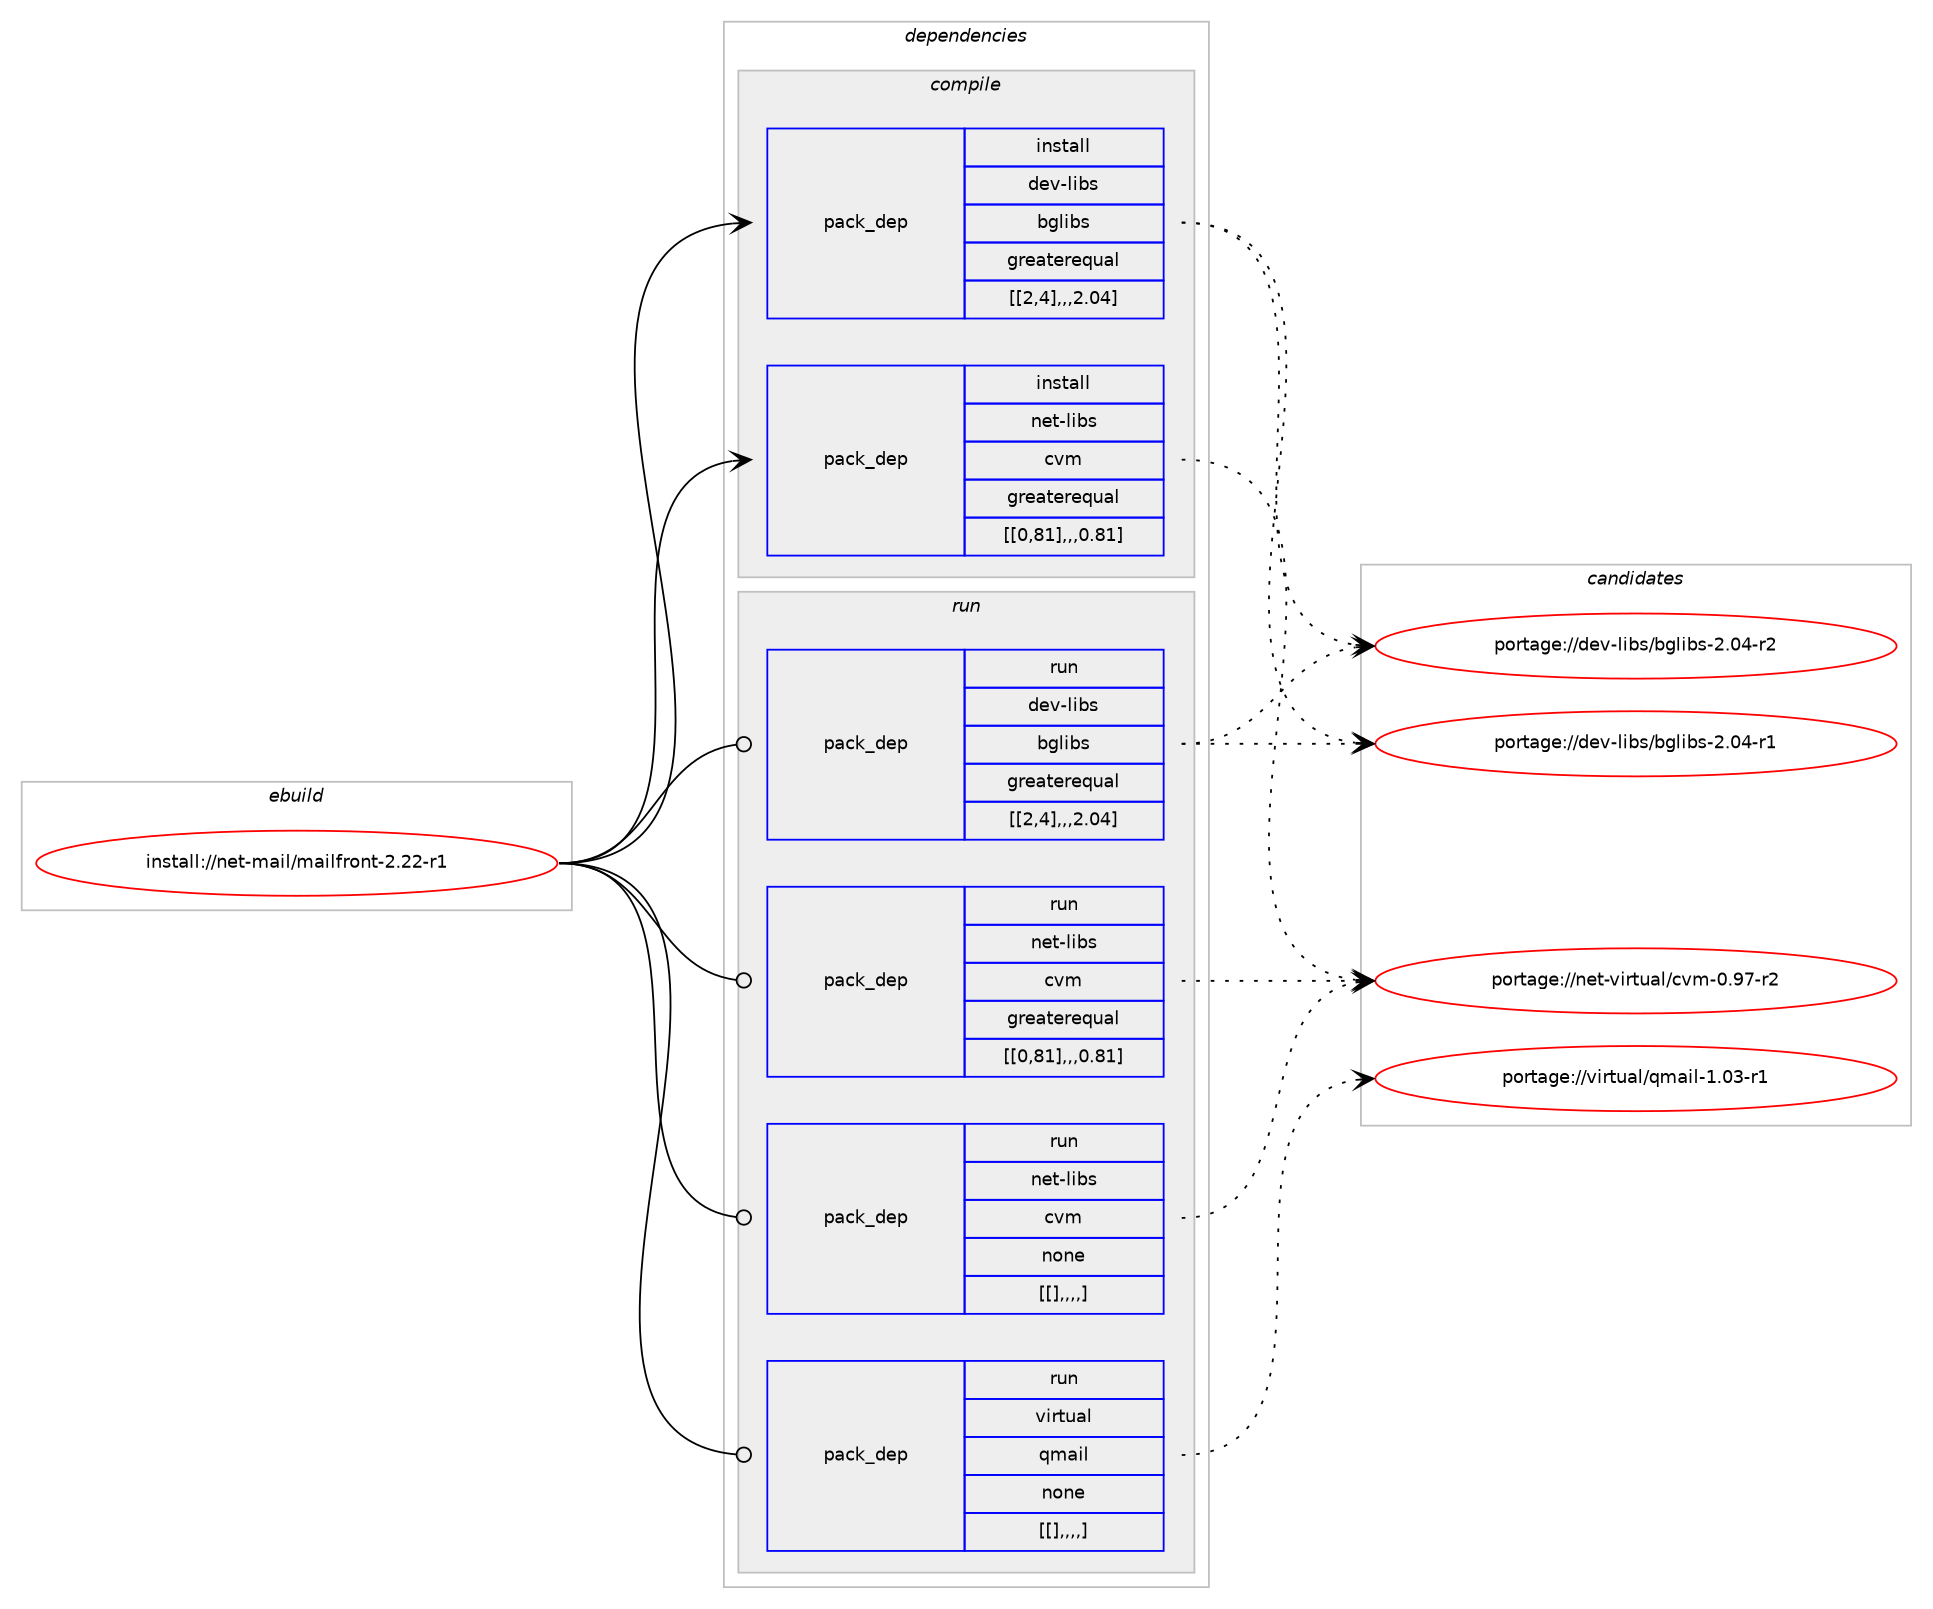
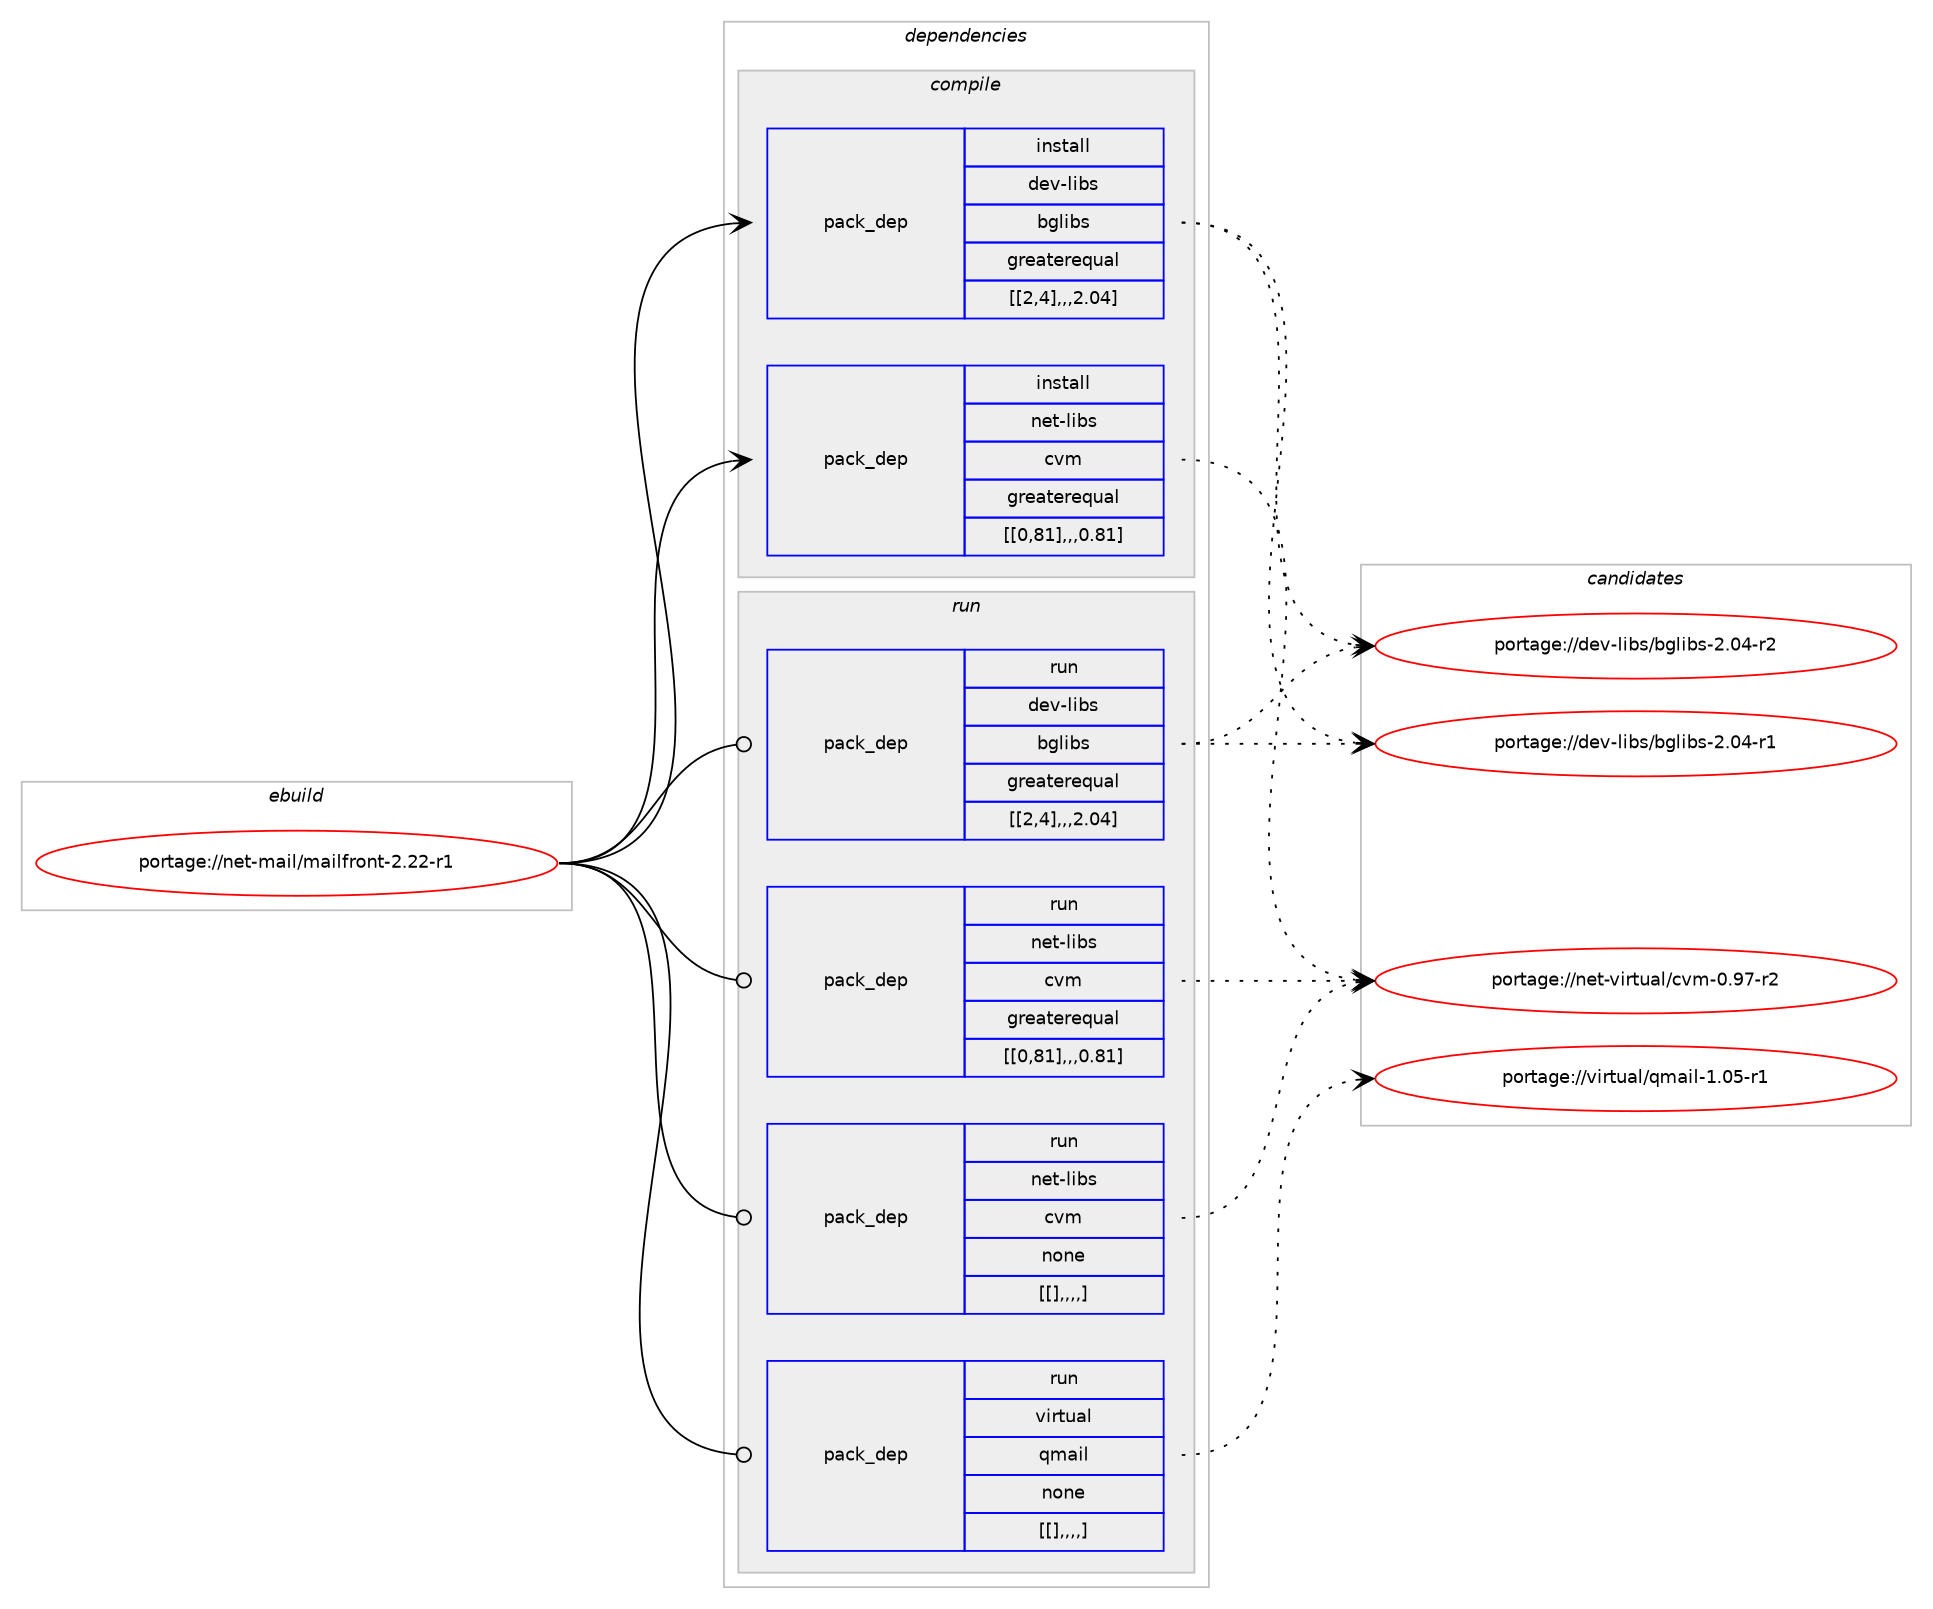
(297, 863) -> (297, 863)
(1636, 1079) -> (1636, 1079)
